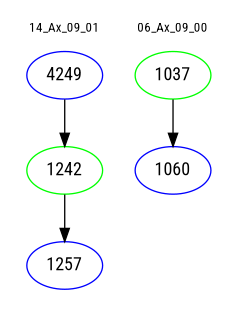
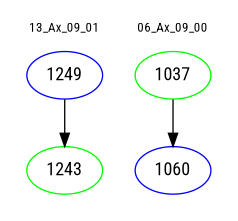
(65, 28) -> (65, 28)
(65, 75) -> (65, 75)
(65, 170) -> (65, 170)
(65, 265) -> none
